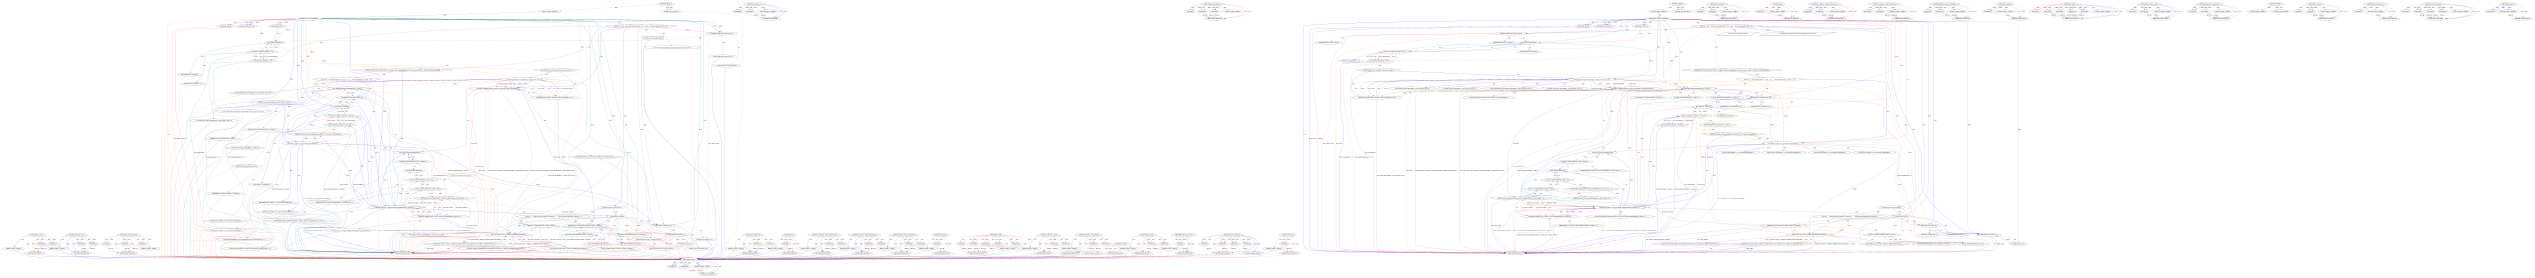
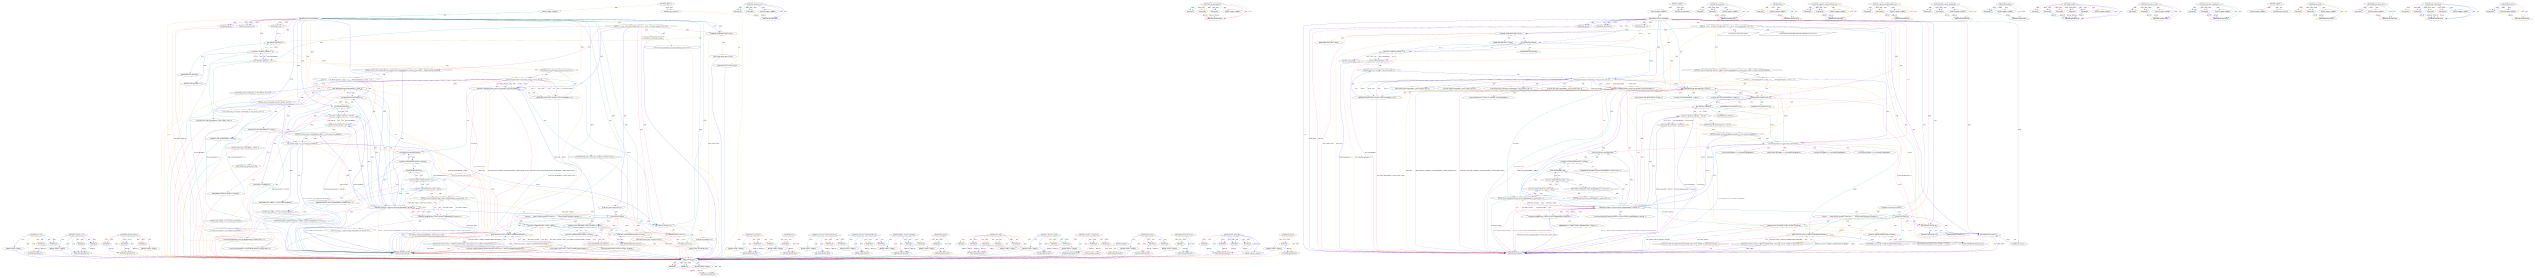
(661, 249) -> none
